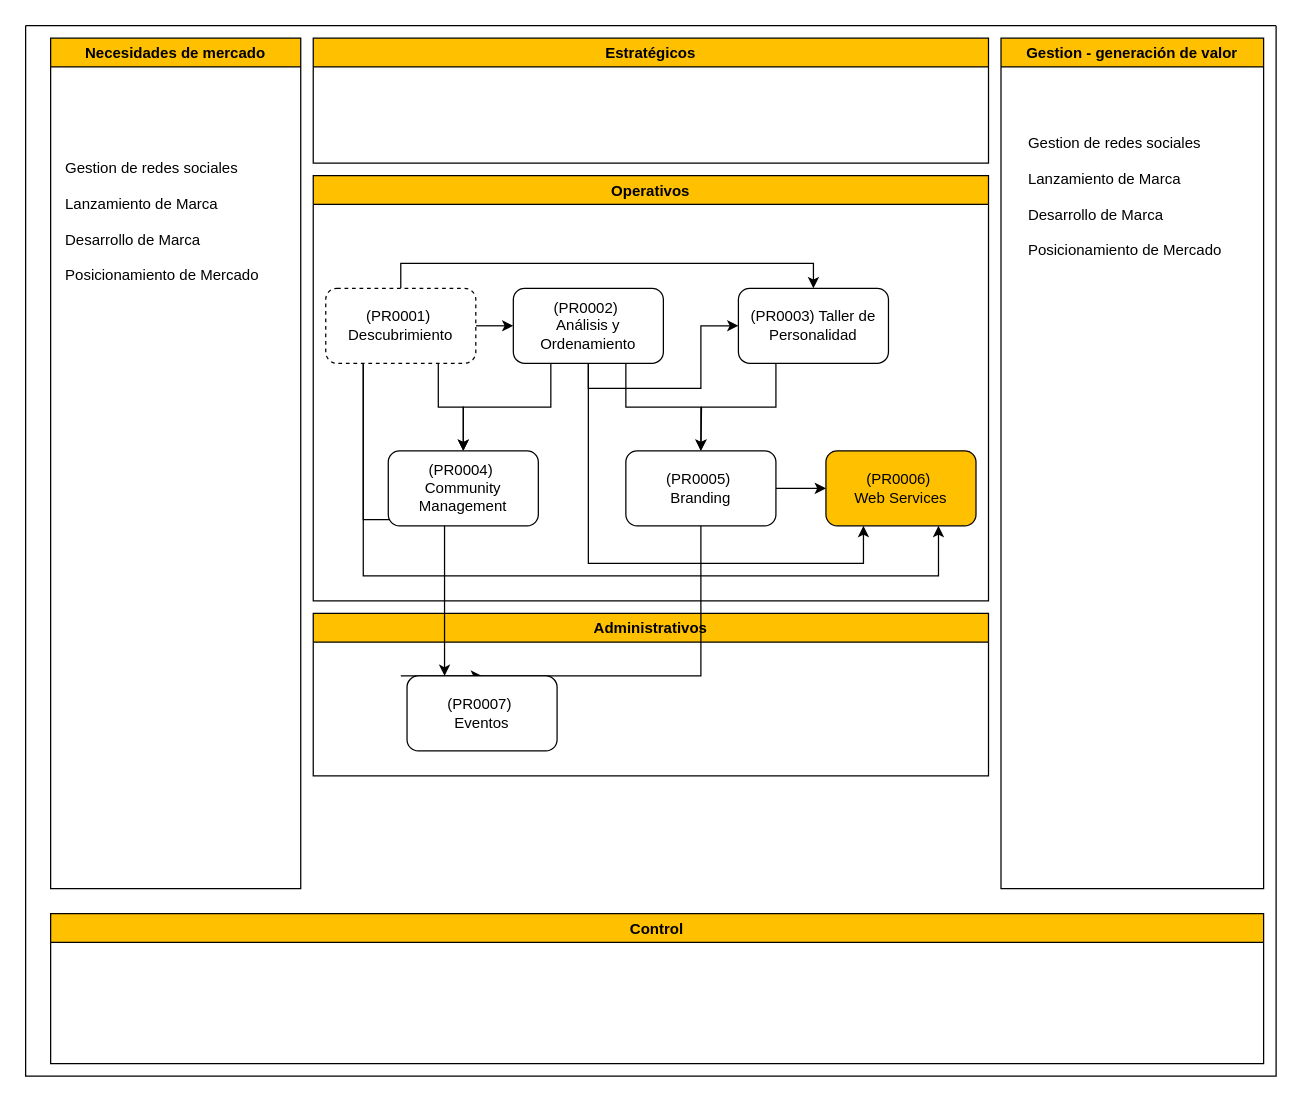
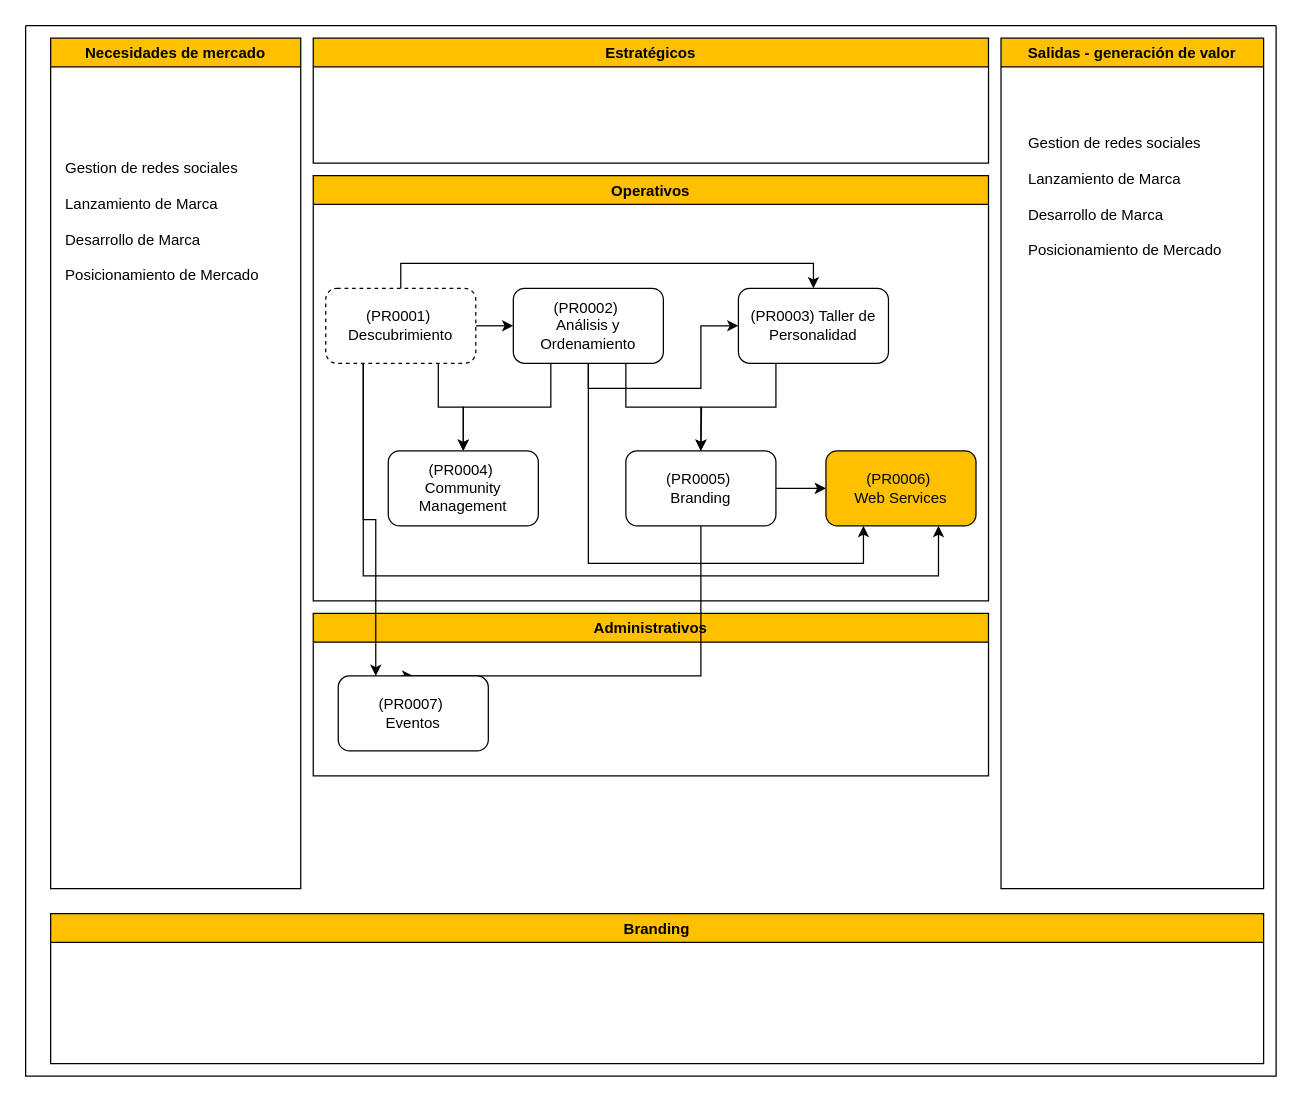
(1132, 53) -> (1132, 53)
(482, 713) -> (413, 713)
(656, 928) -> (656, 928)
